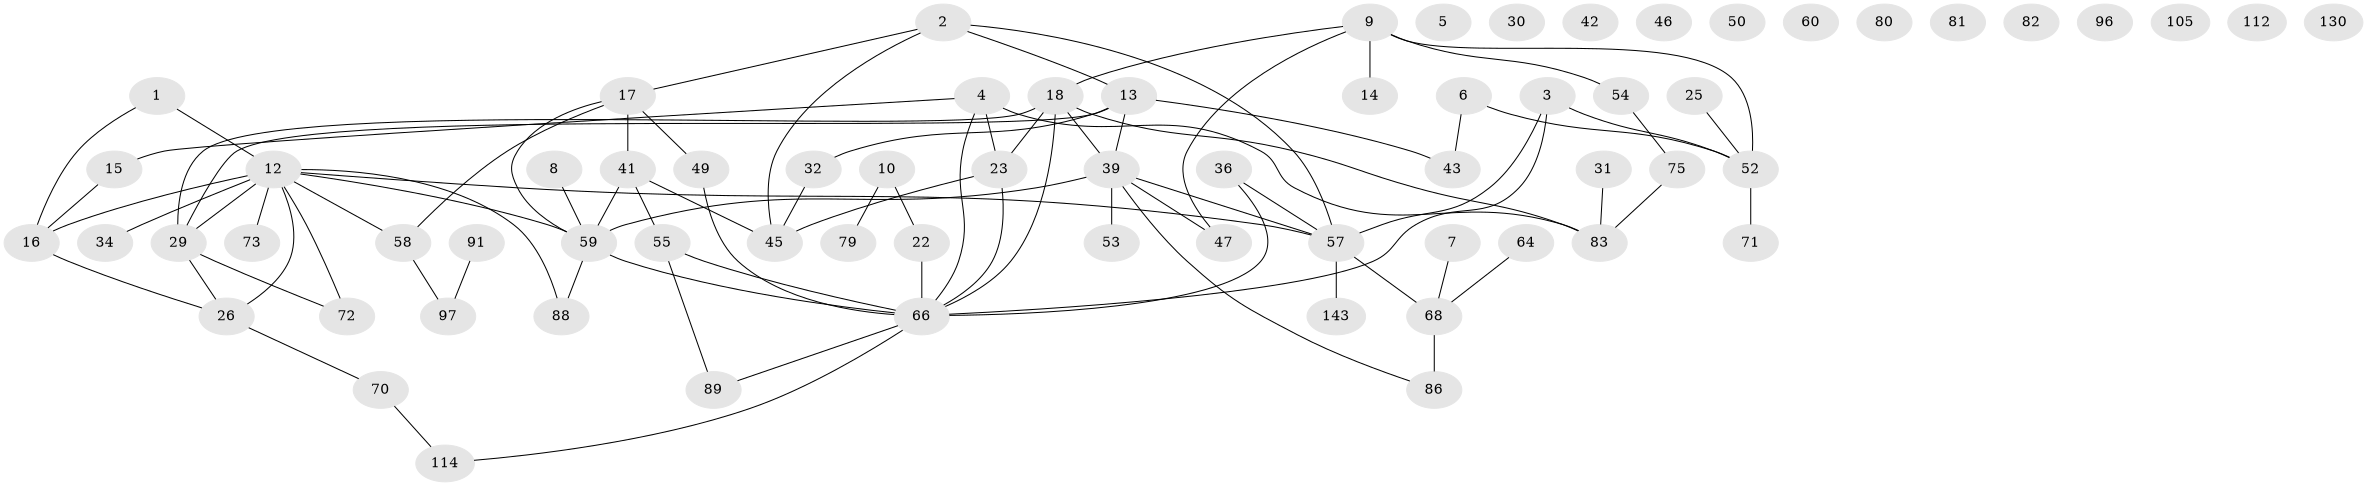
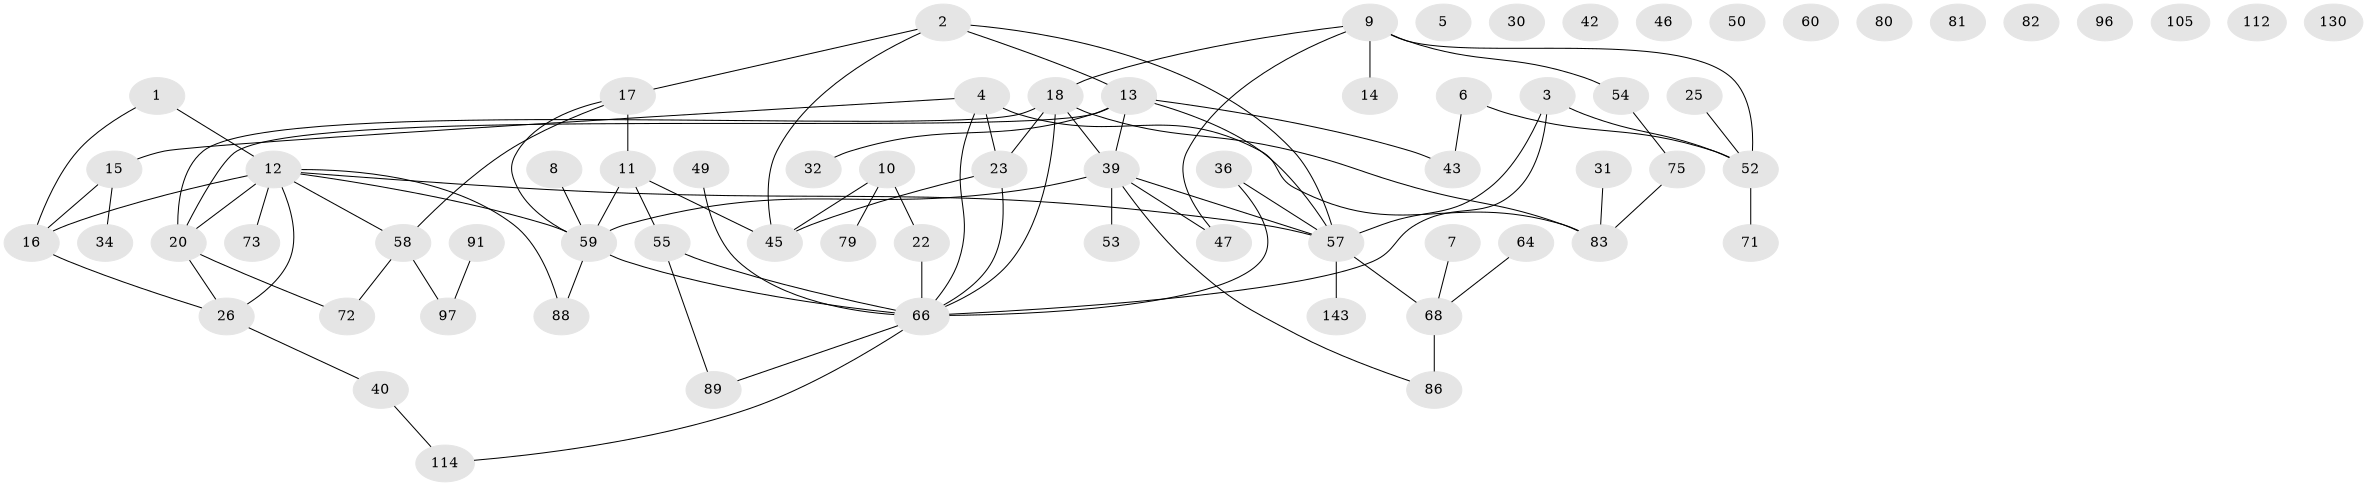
none -> (1221, 128)
(664, 133) -> none
(628, 169) -> (628, 169)
(188, 205) -> (110, 204)
(794, 206) -> (831, 206)
(315, 241) -> (375, 280)
(179, 243) -> (179, 243)
(381, 390) -> (381, 390)
